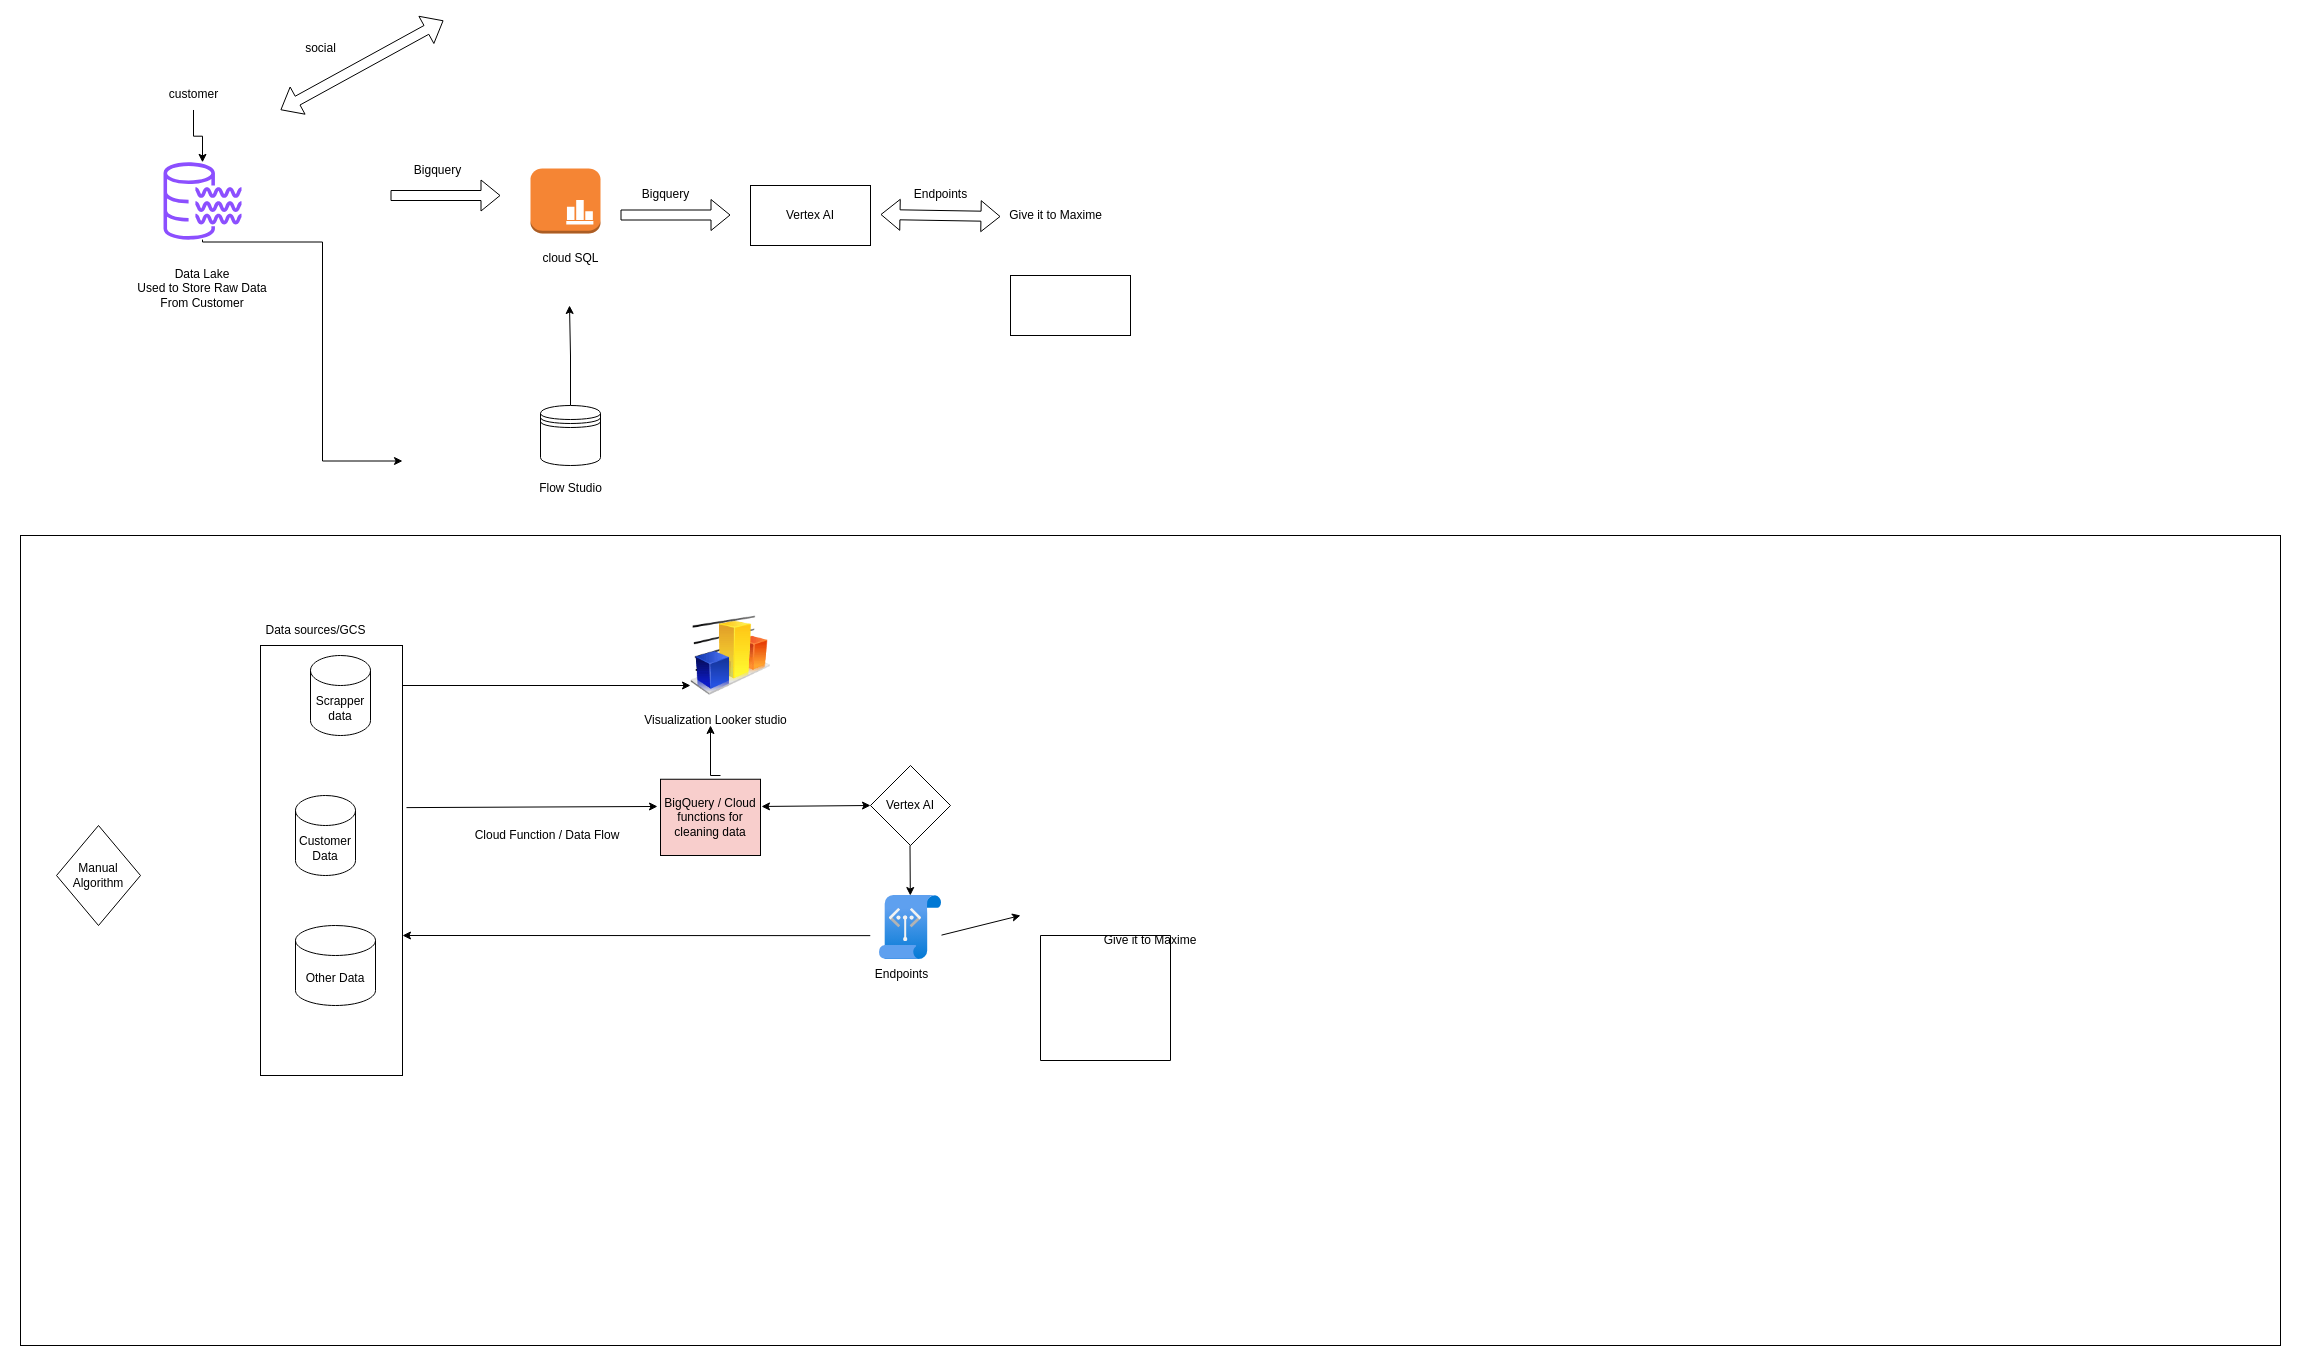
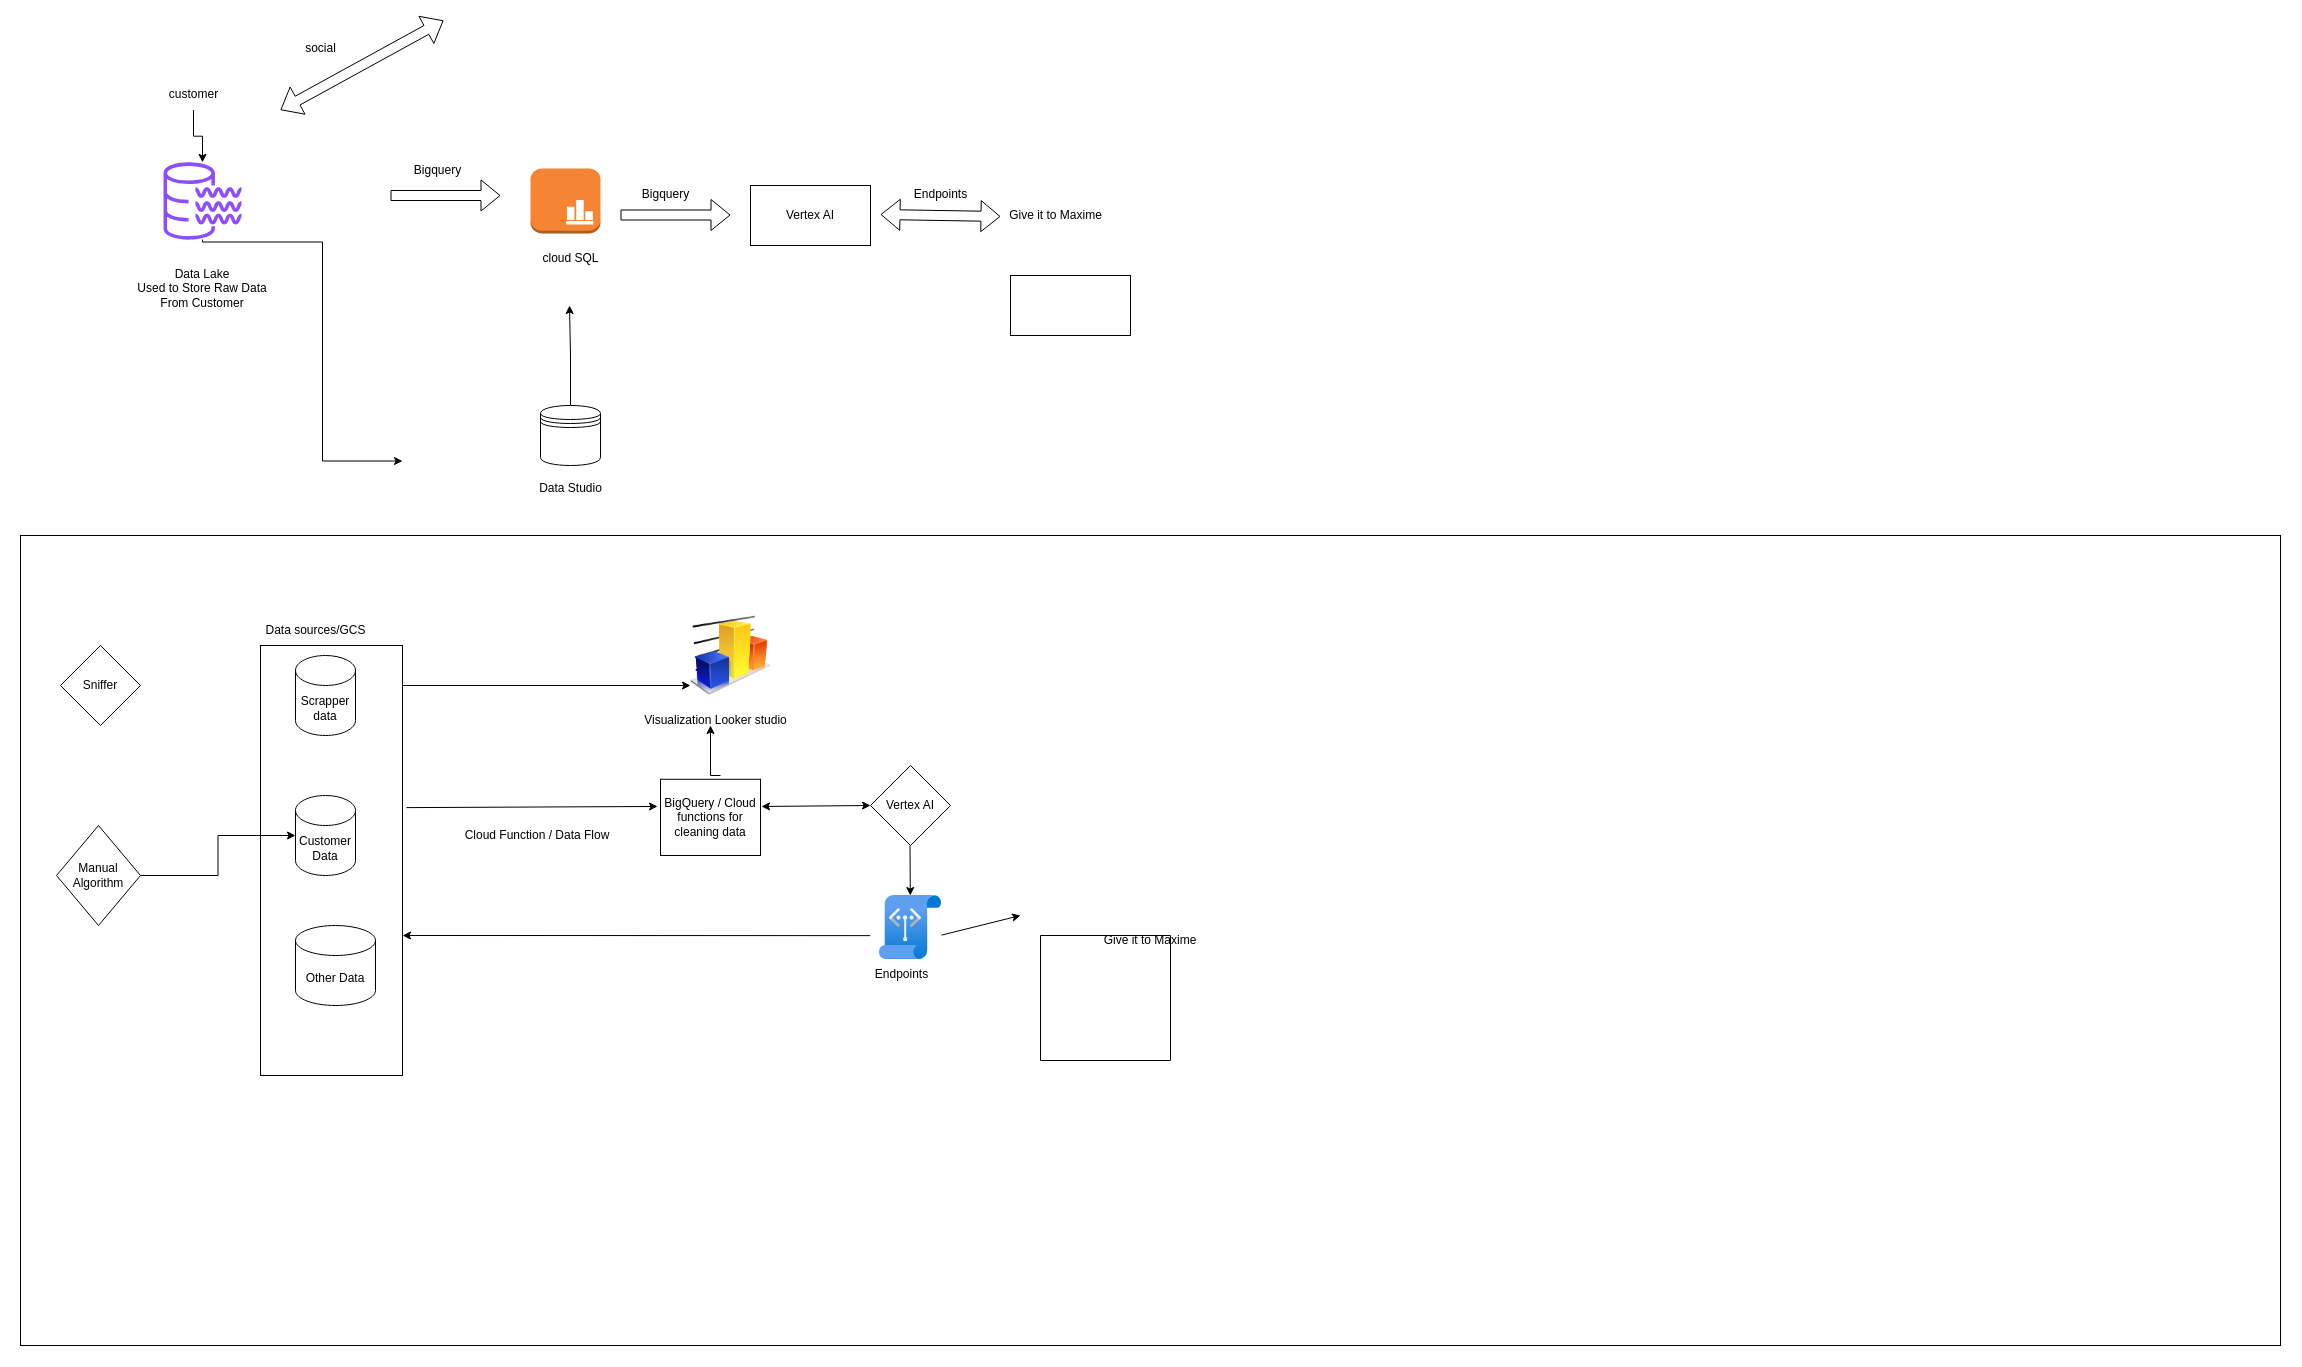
(571, 489) -> (571, 489)
none -> (101, 686)
(341, 696) -> (326, 696)
(711, 817) -> (711, 817)
(548, 836) -> (538, 836)
none -> (218, 859)
